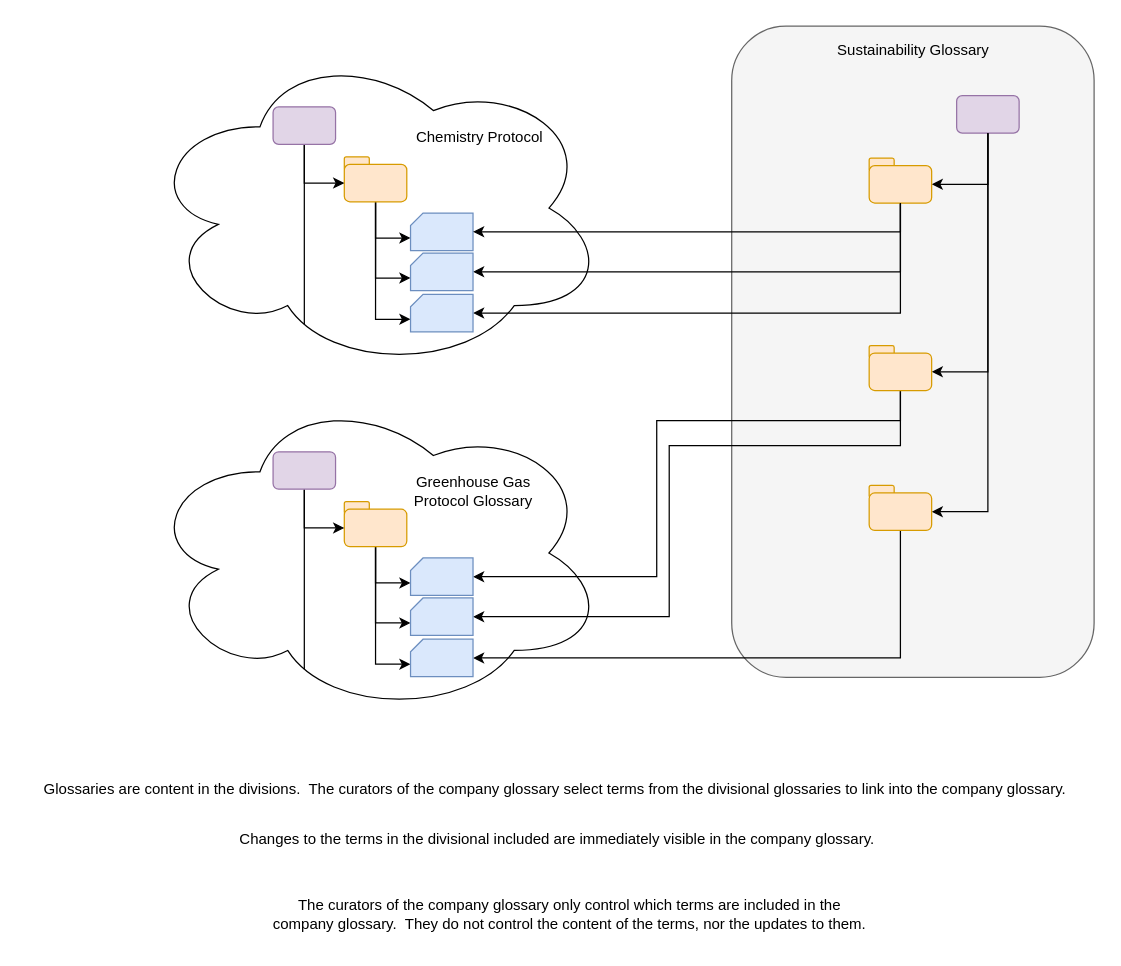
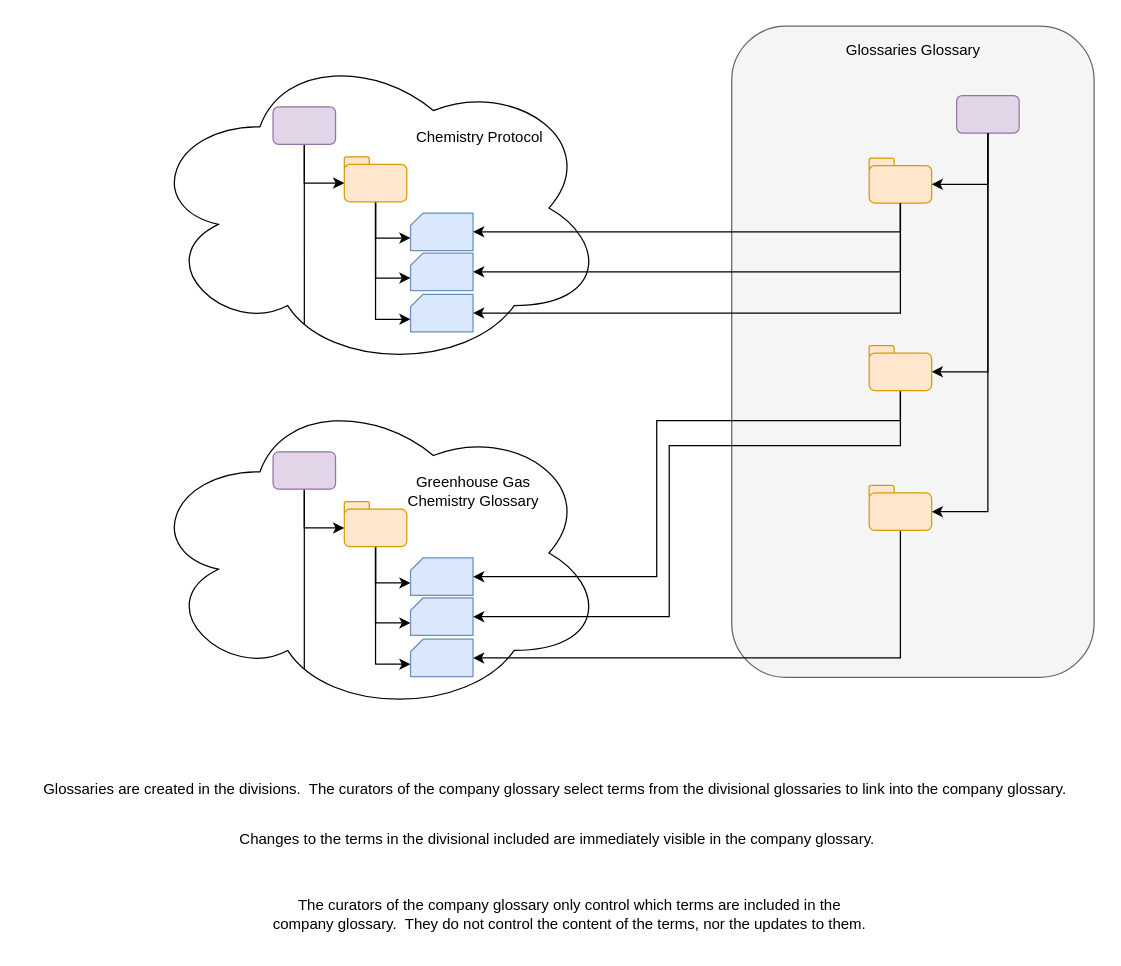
(914, 51) -> (914, 51)
(474, 492) -> (474, 492)
(558, 789) -> (558, 789)
